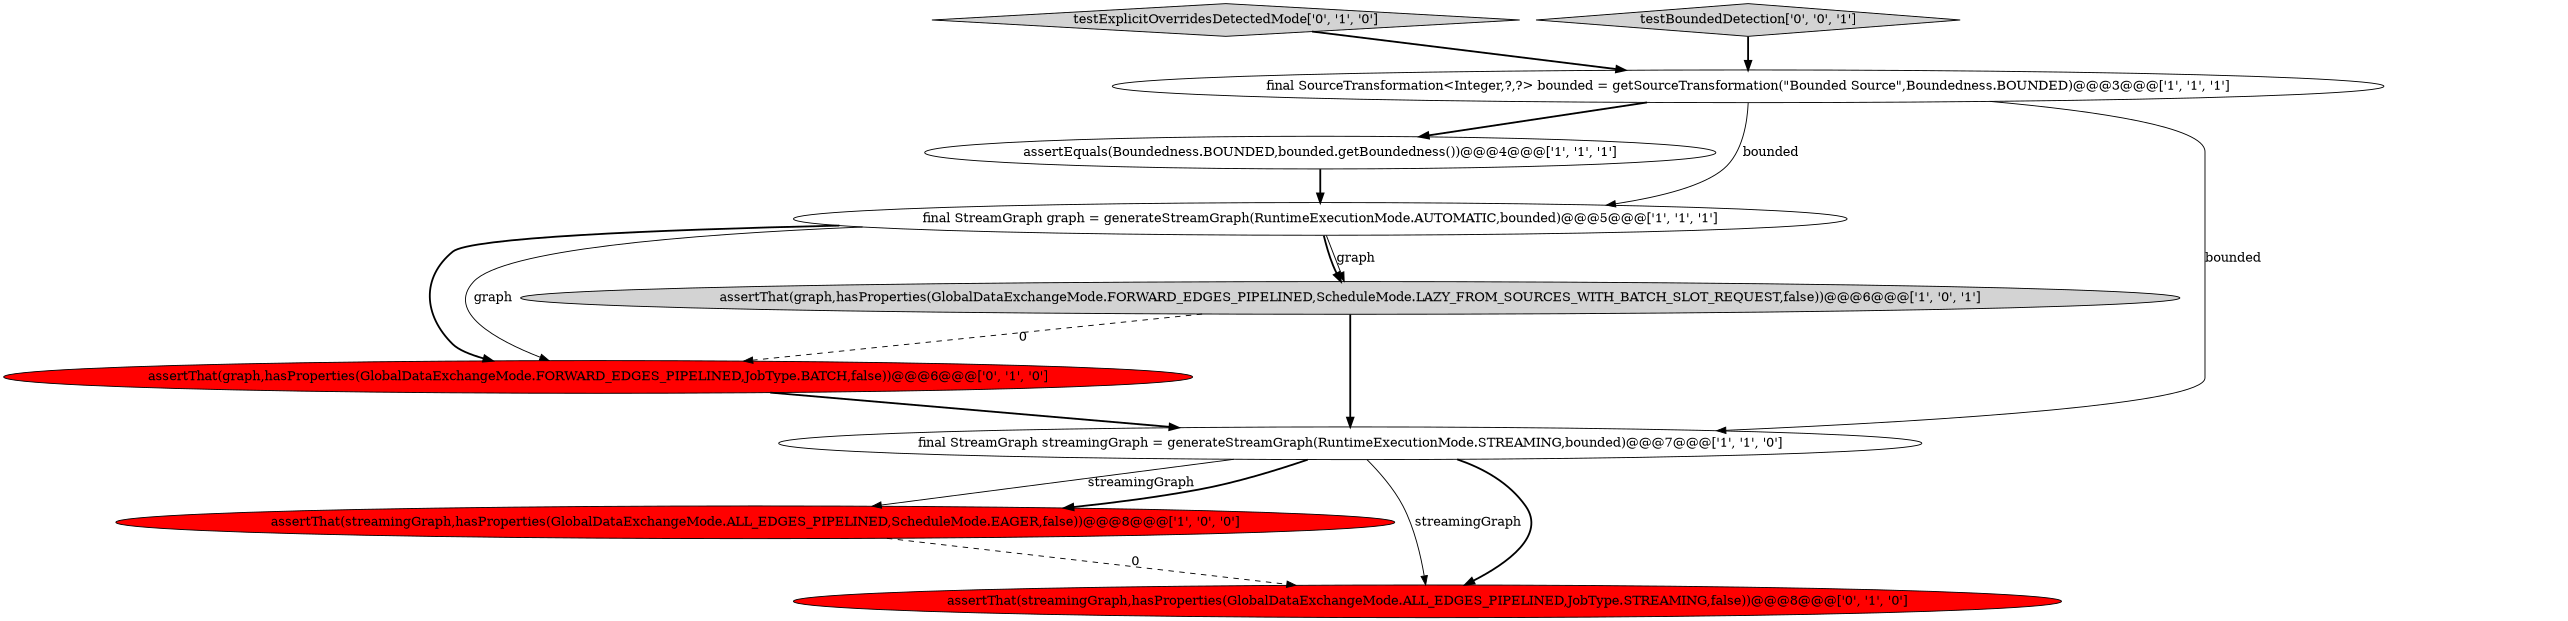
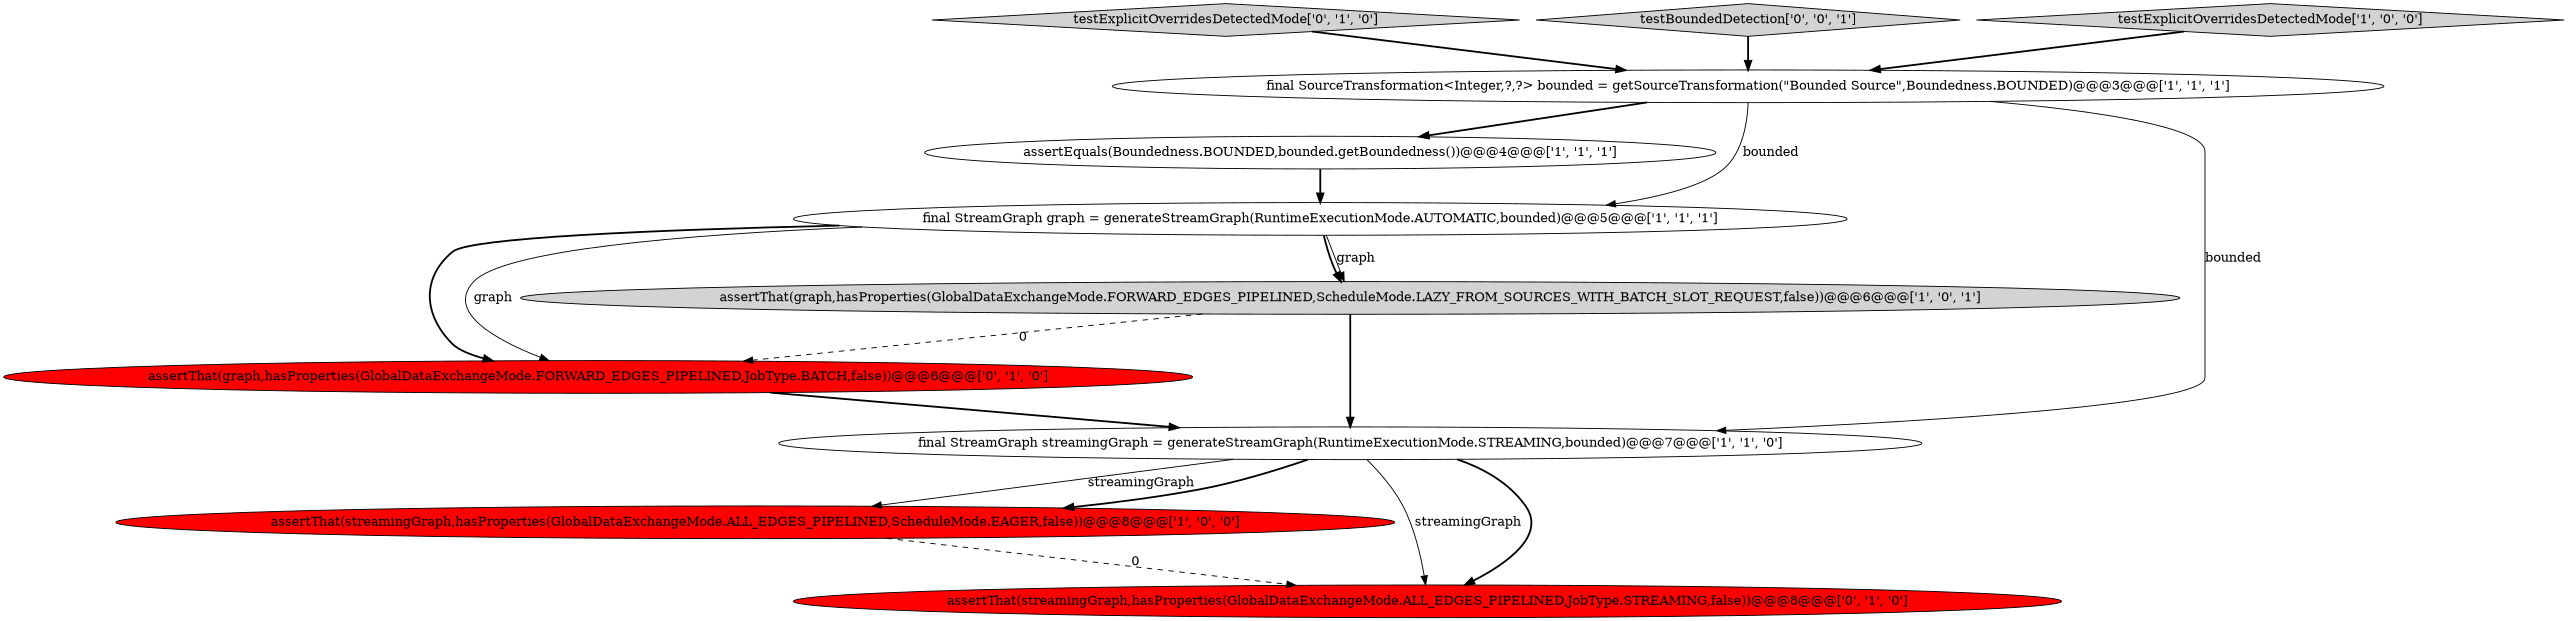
none -> (2270, 20)
